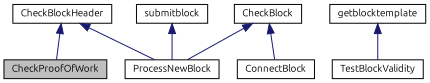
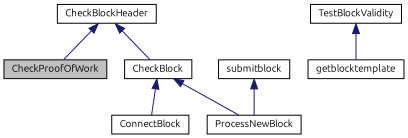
(122, 44) -> (136, 45)
(378, 47) -> (356, 47)
